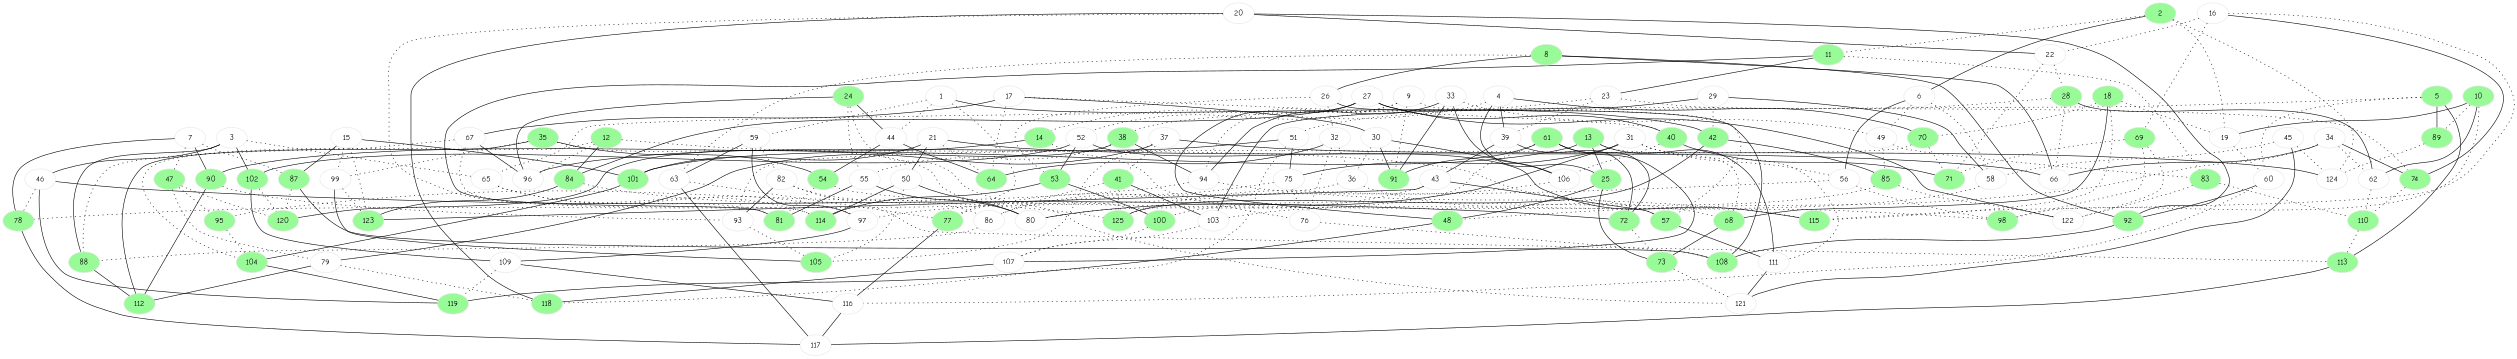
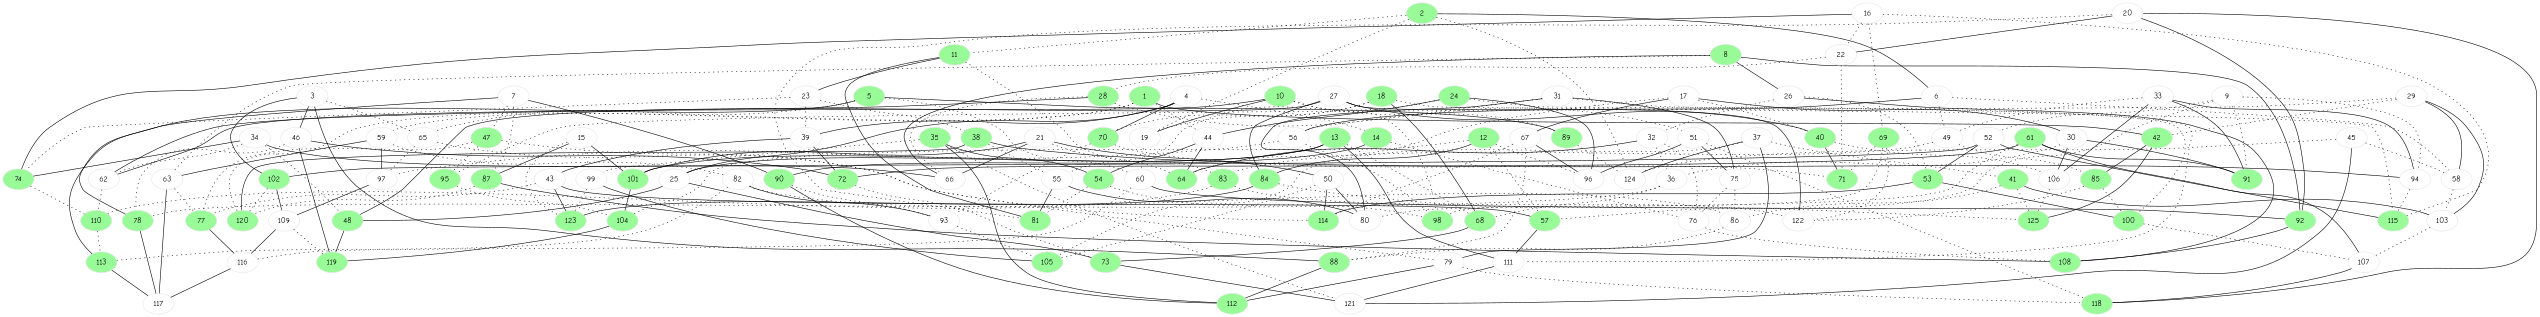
(941, 96) -> (1145, 96)
(1606, 179) -> (674, 179)
(567, 191) -> (1032, 114)
(1701, 283) -> (1228, 283)
